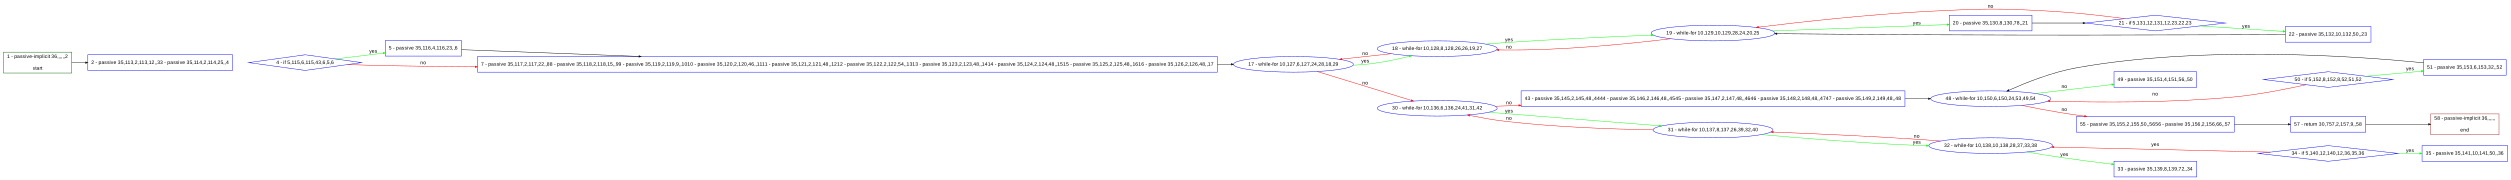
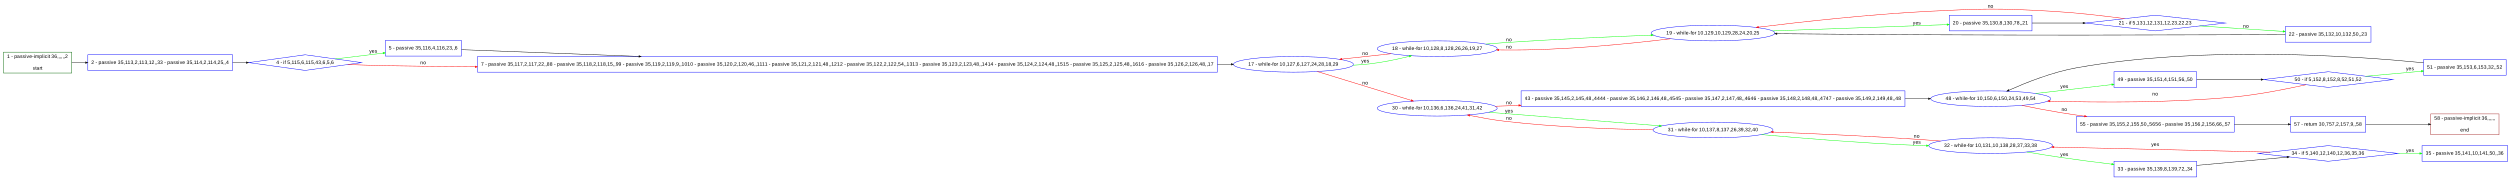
(2246, 26) -> (2246, 26)
(1509, 40) -> (1509, 40)
none -> (239, 63)
none -> (2229, 80)
(2064, 87) -> (2064, 87)
(1991, 146) -> (1991, 146)
none -> (2242, 161)
